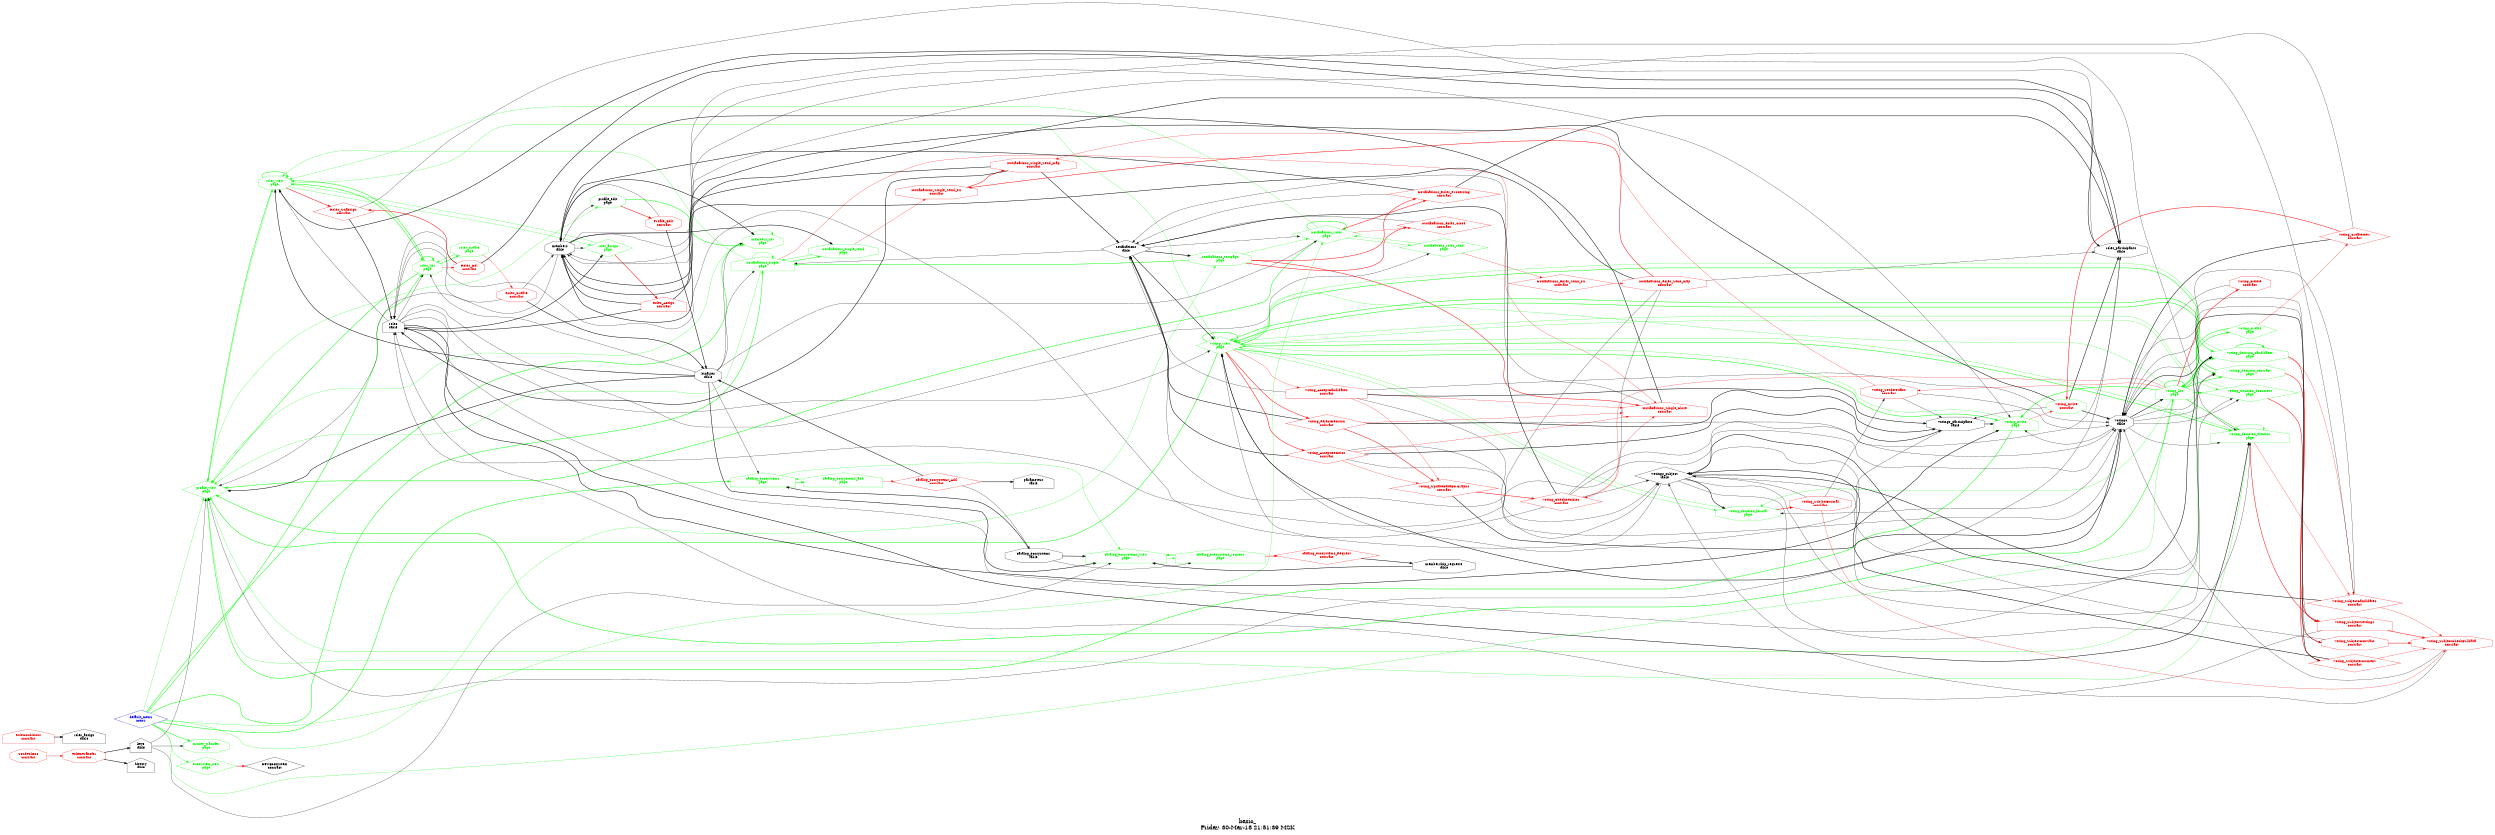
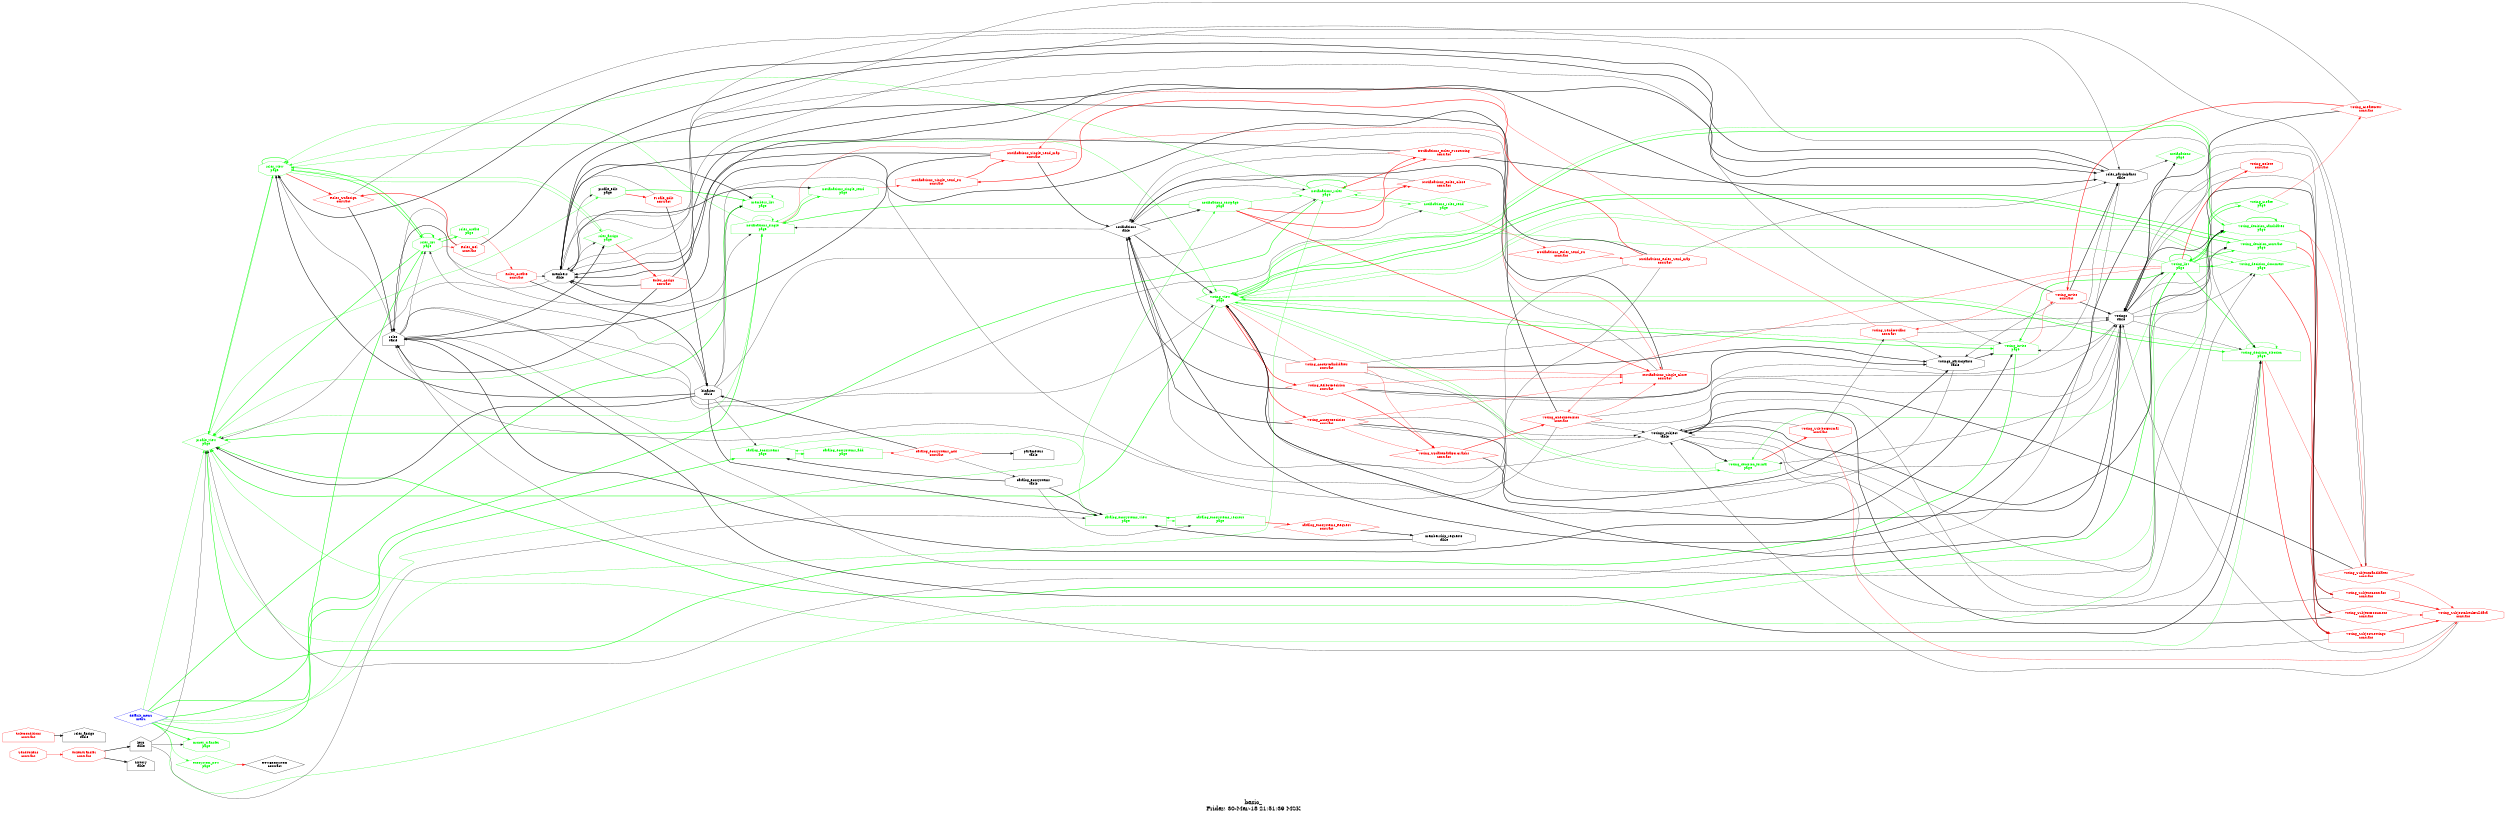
none -> (2180, 156)
(2067, 406) -> (2067, 297)
